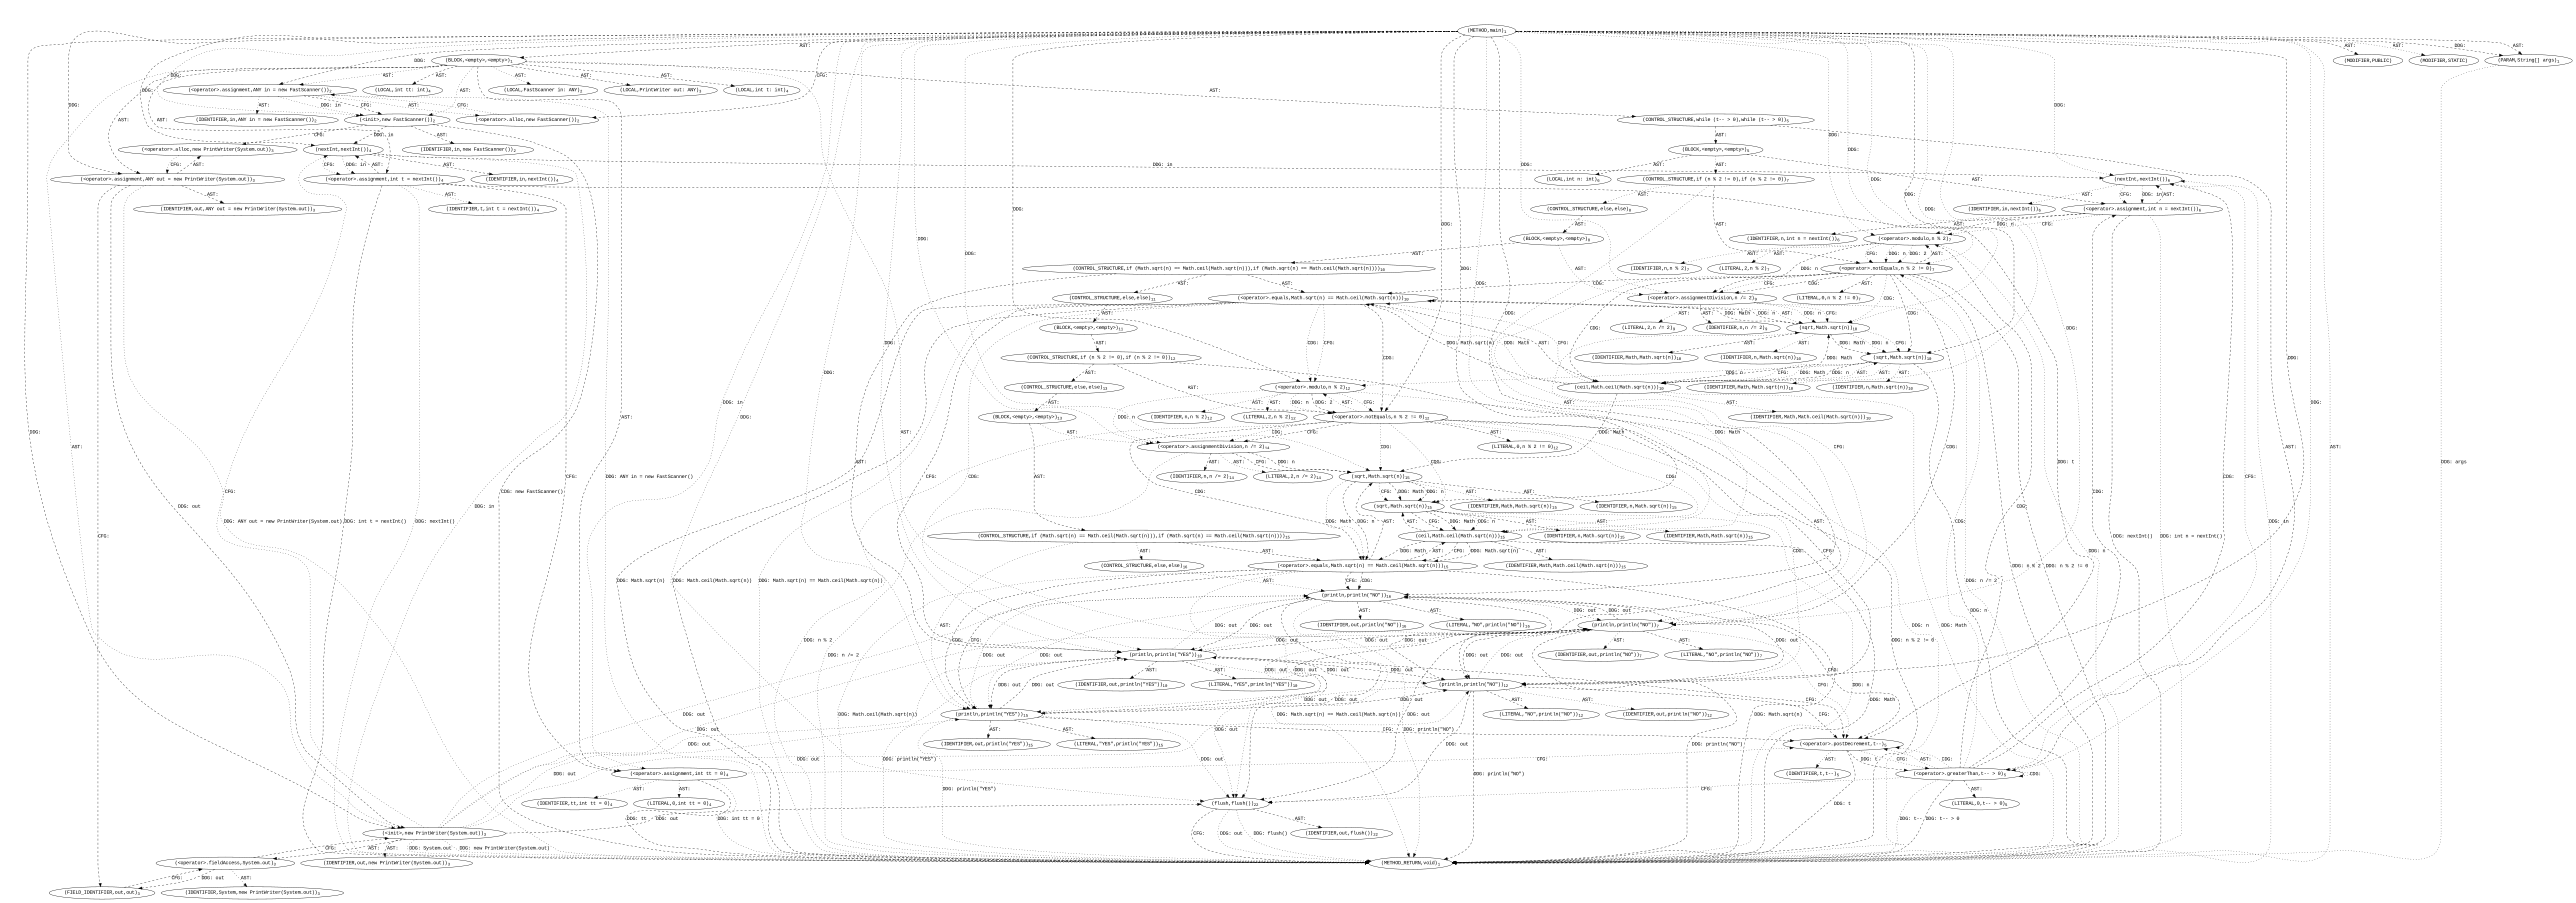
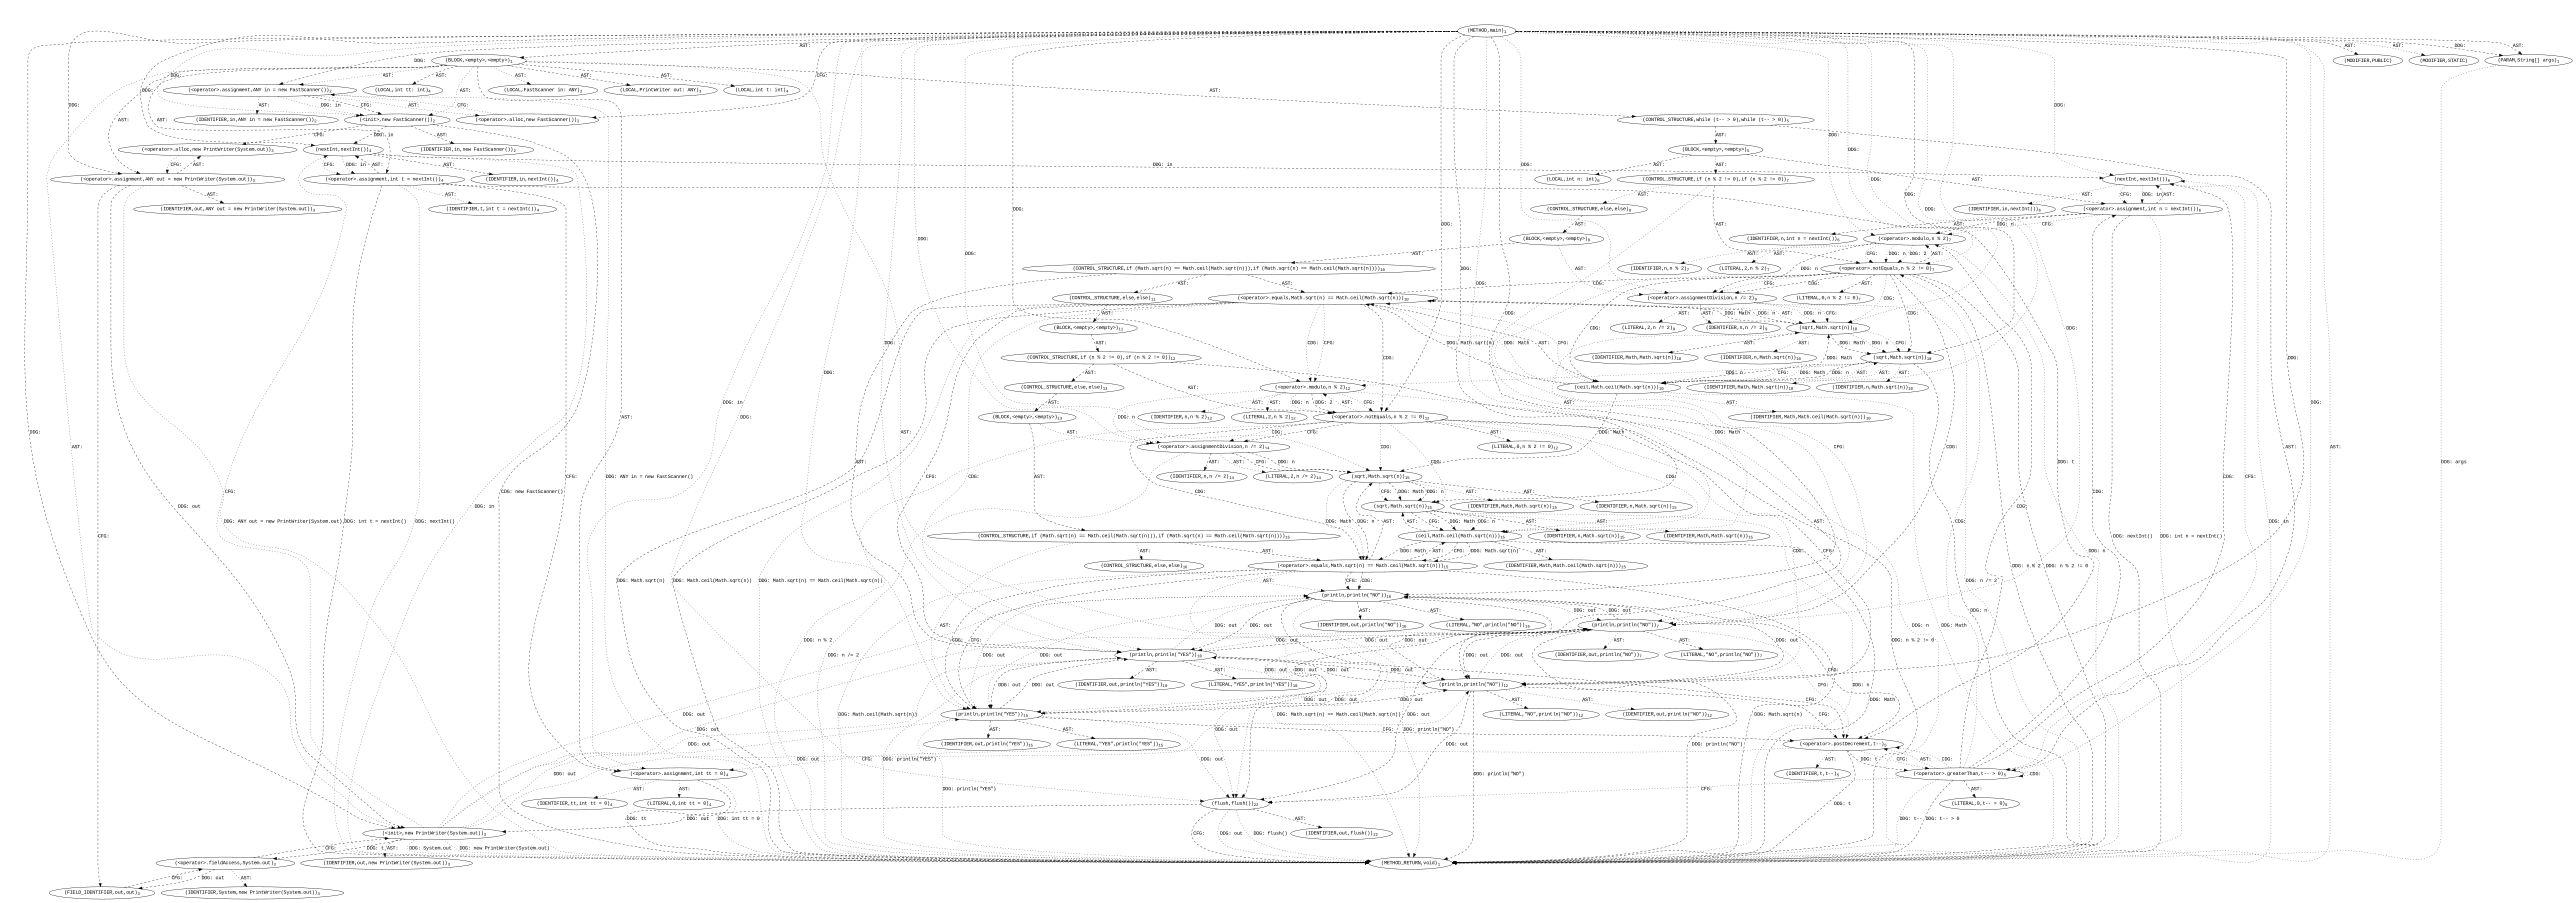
(1268, 764) -> (1263, 751)
(850, 808) -> (852, 809)
(375, 848) -> (375, 848)
